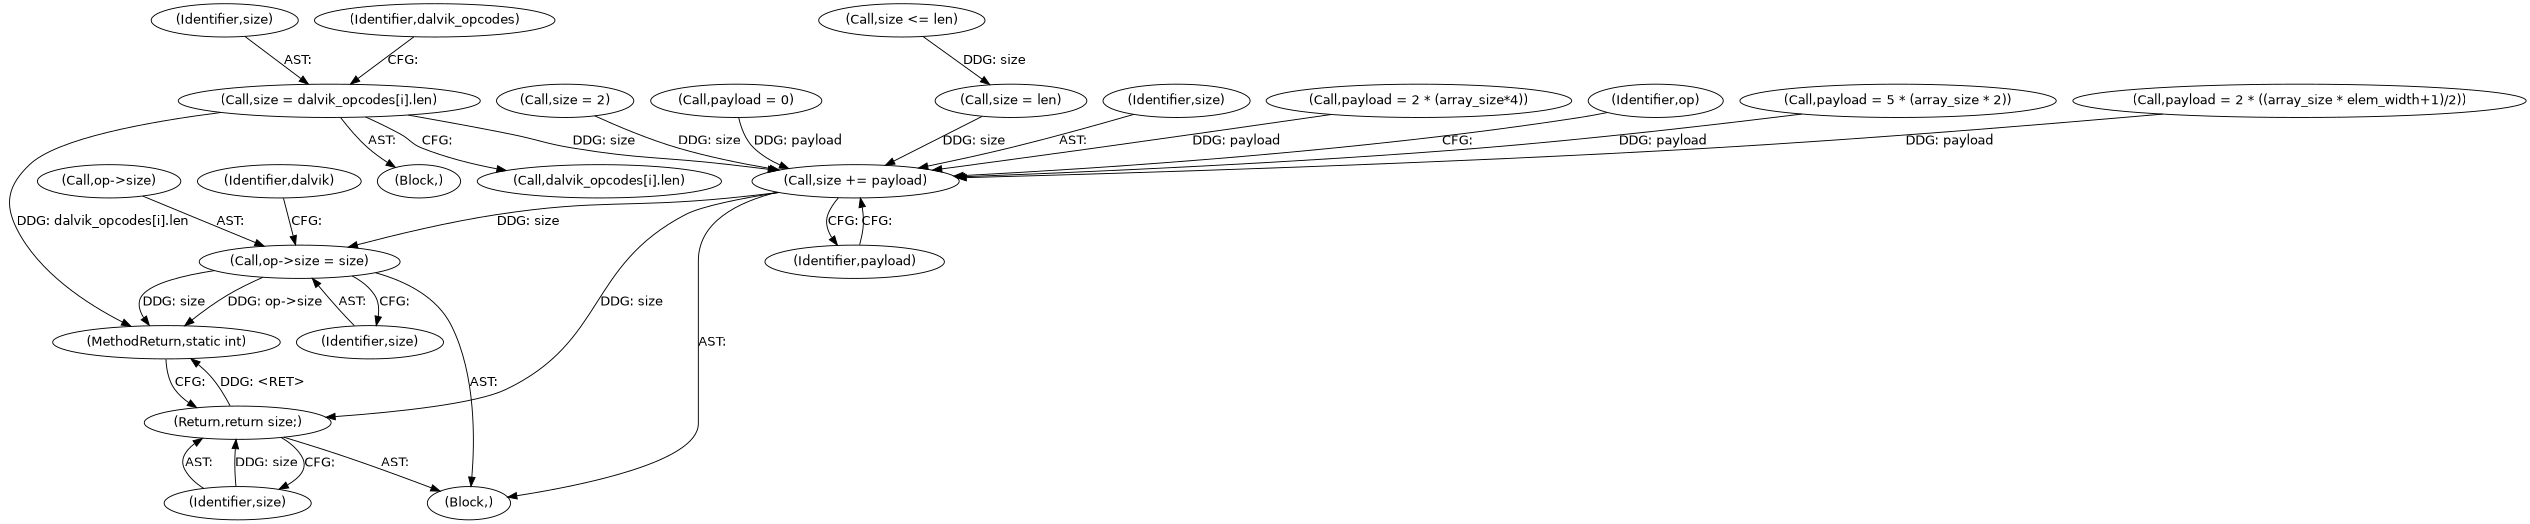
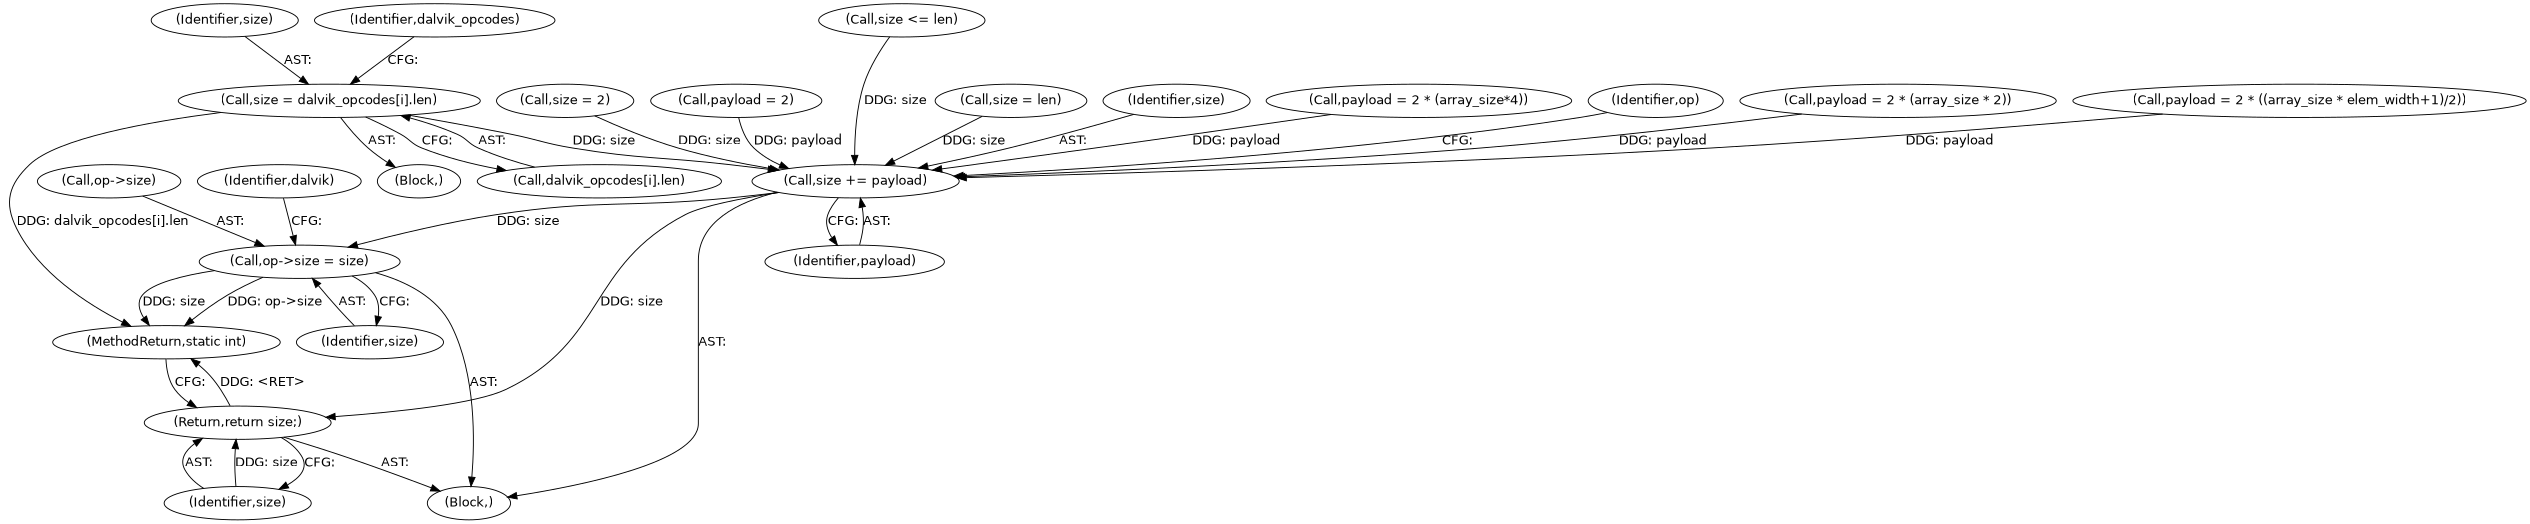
(953, 58) -> (861, 93)
(736, 101) -> (736, 101)
(1898, 101) -> (1898, 101)
none -> (471, 144)
(879, 222) -> (879, 222)
